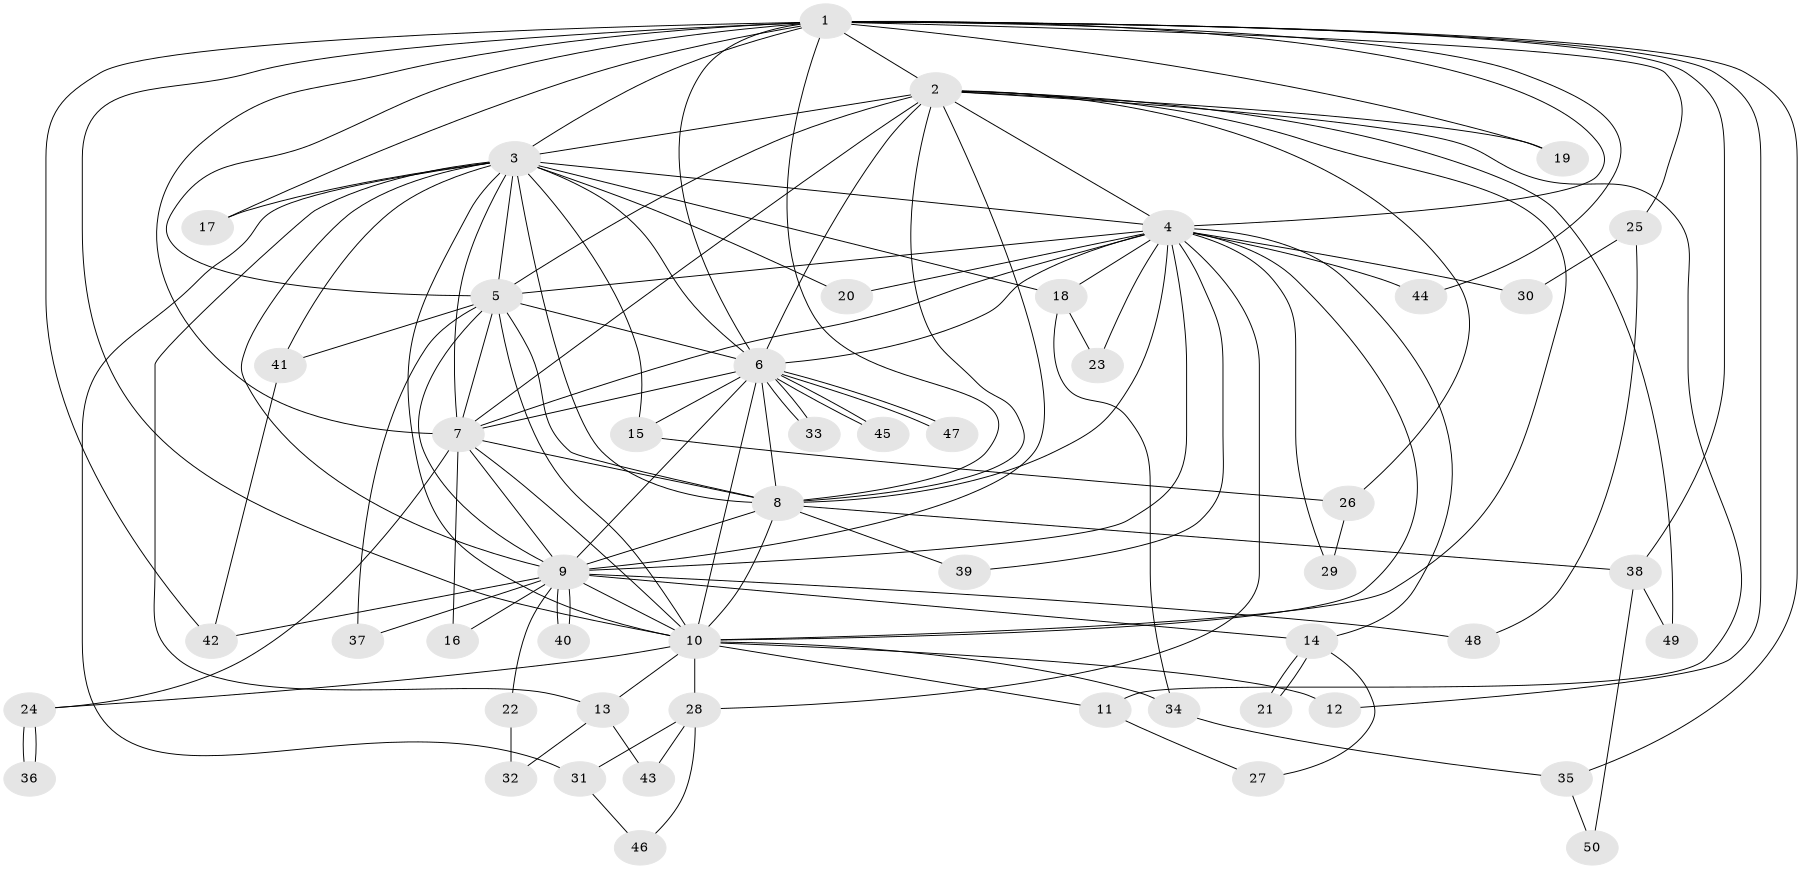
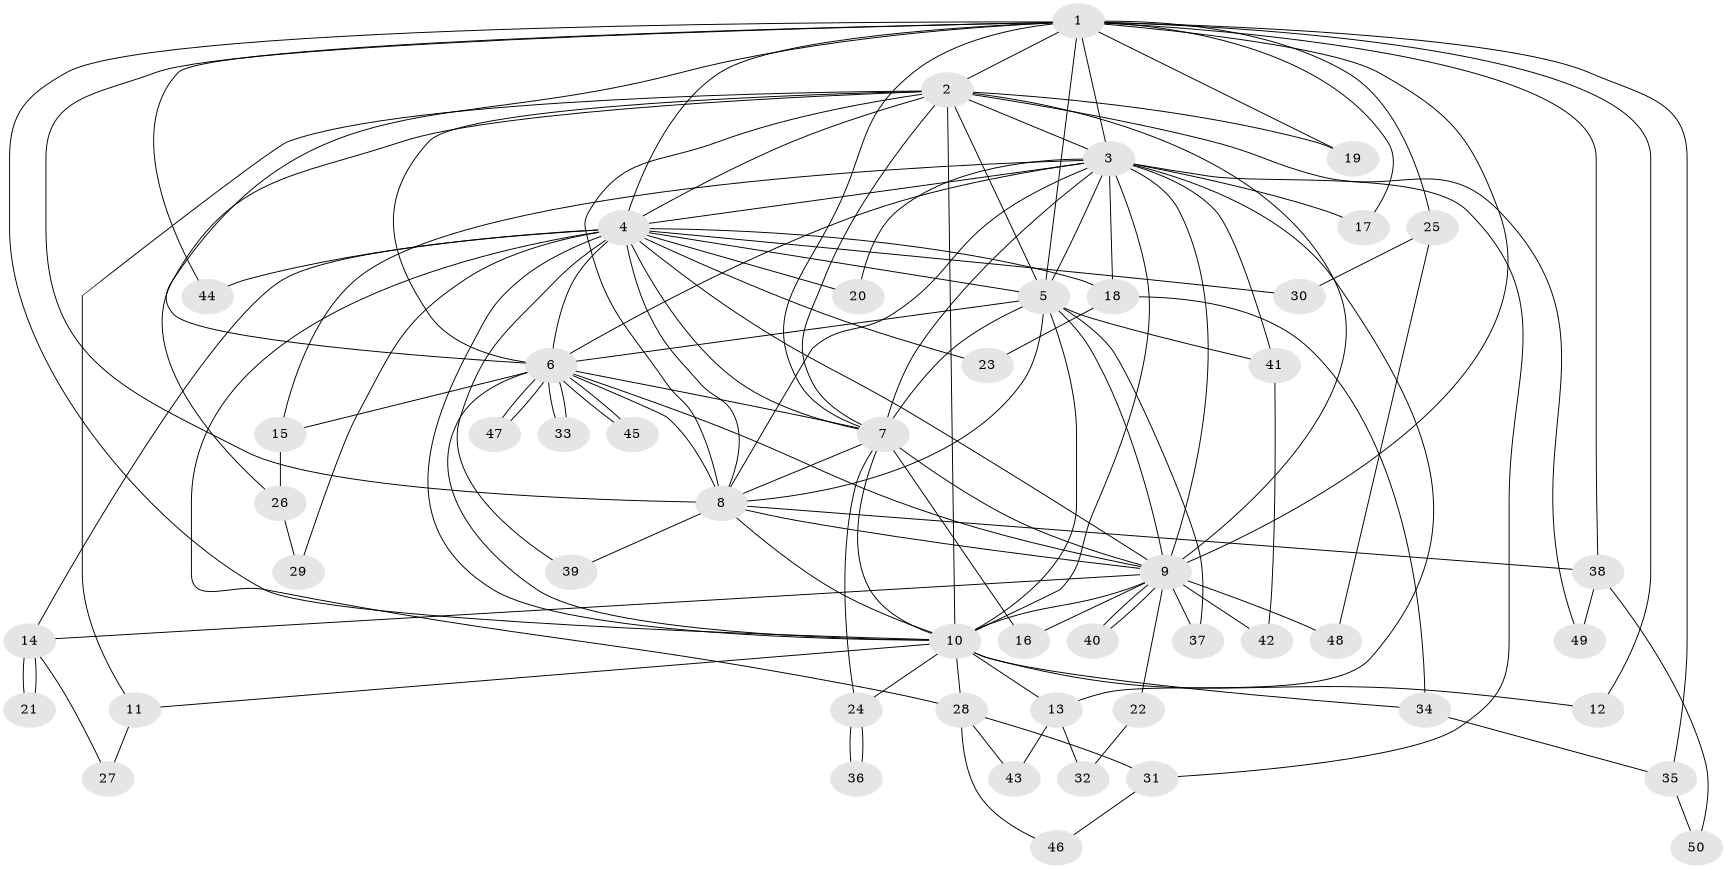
(142, 61) -> (1502, 232)
